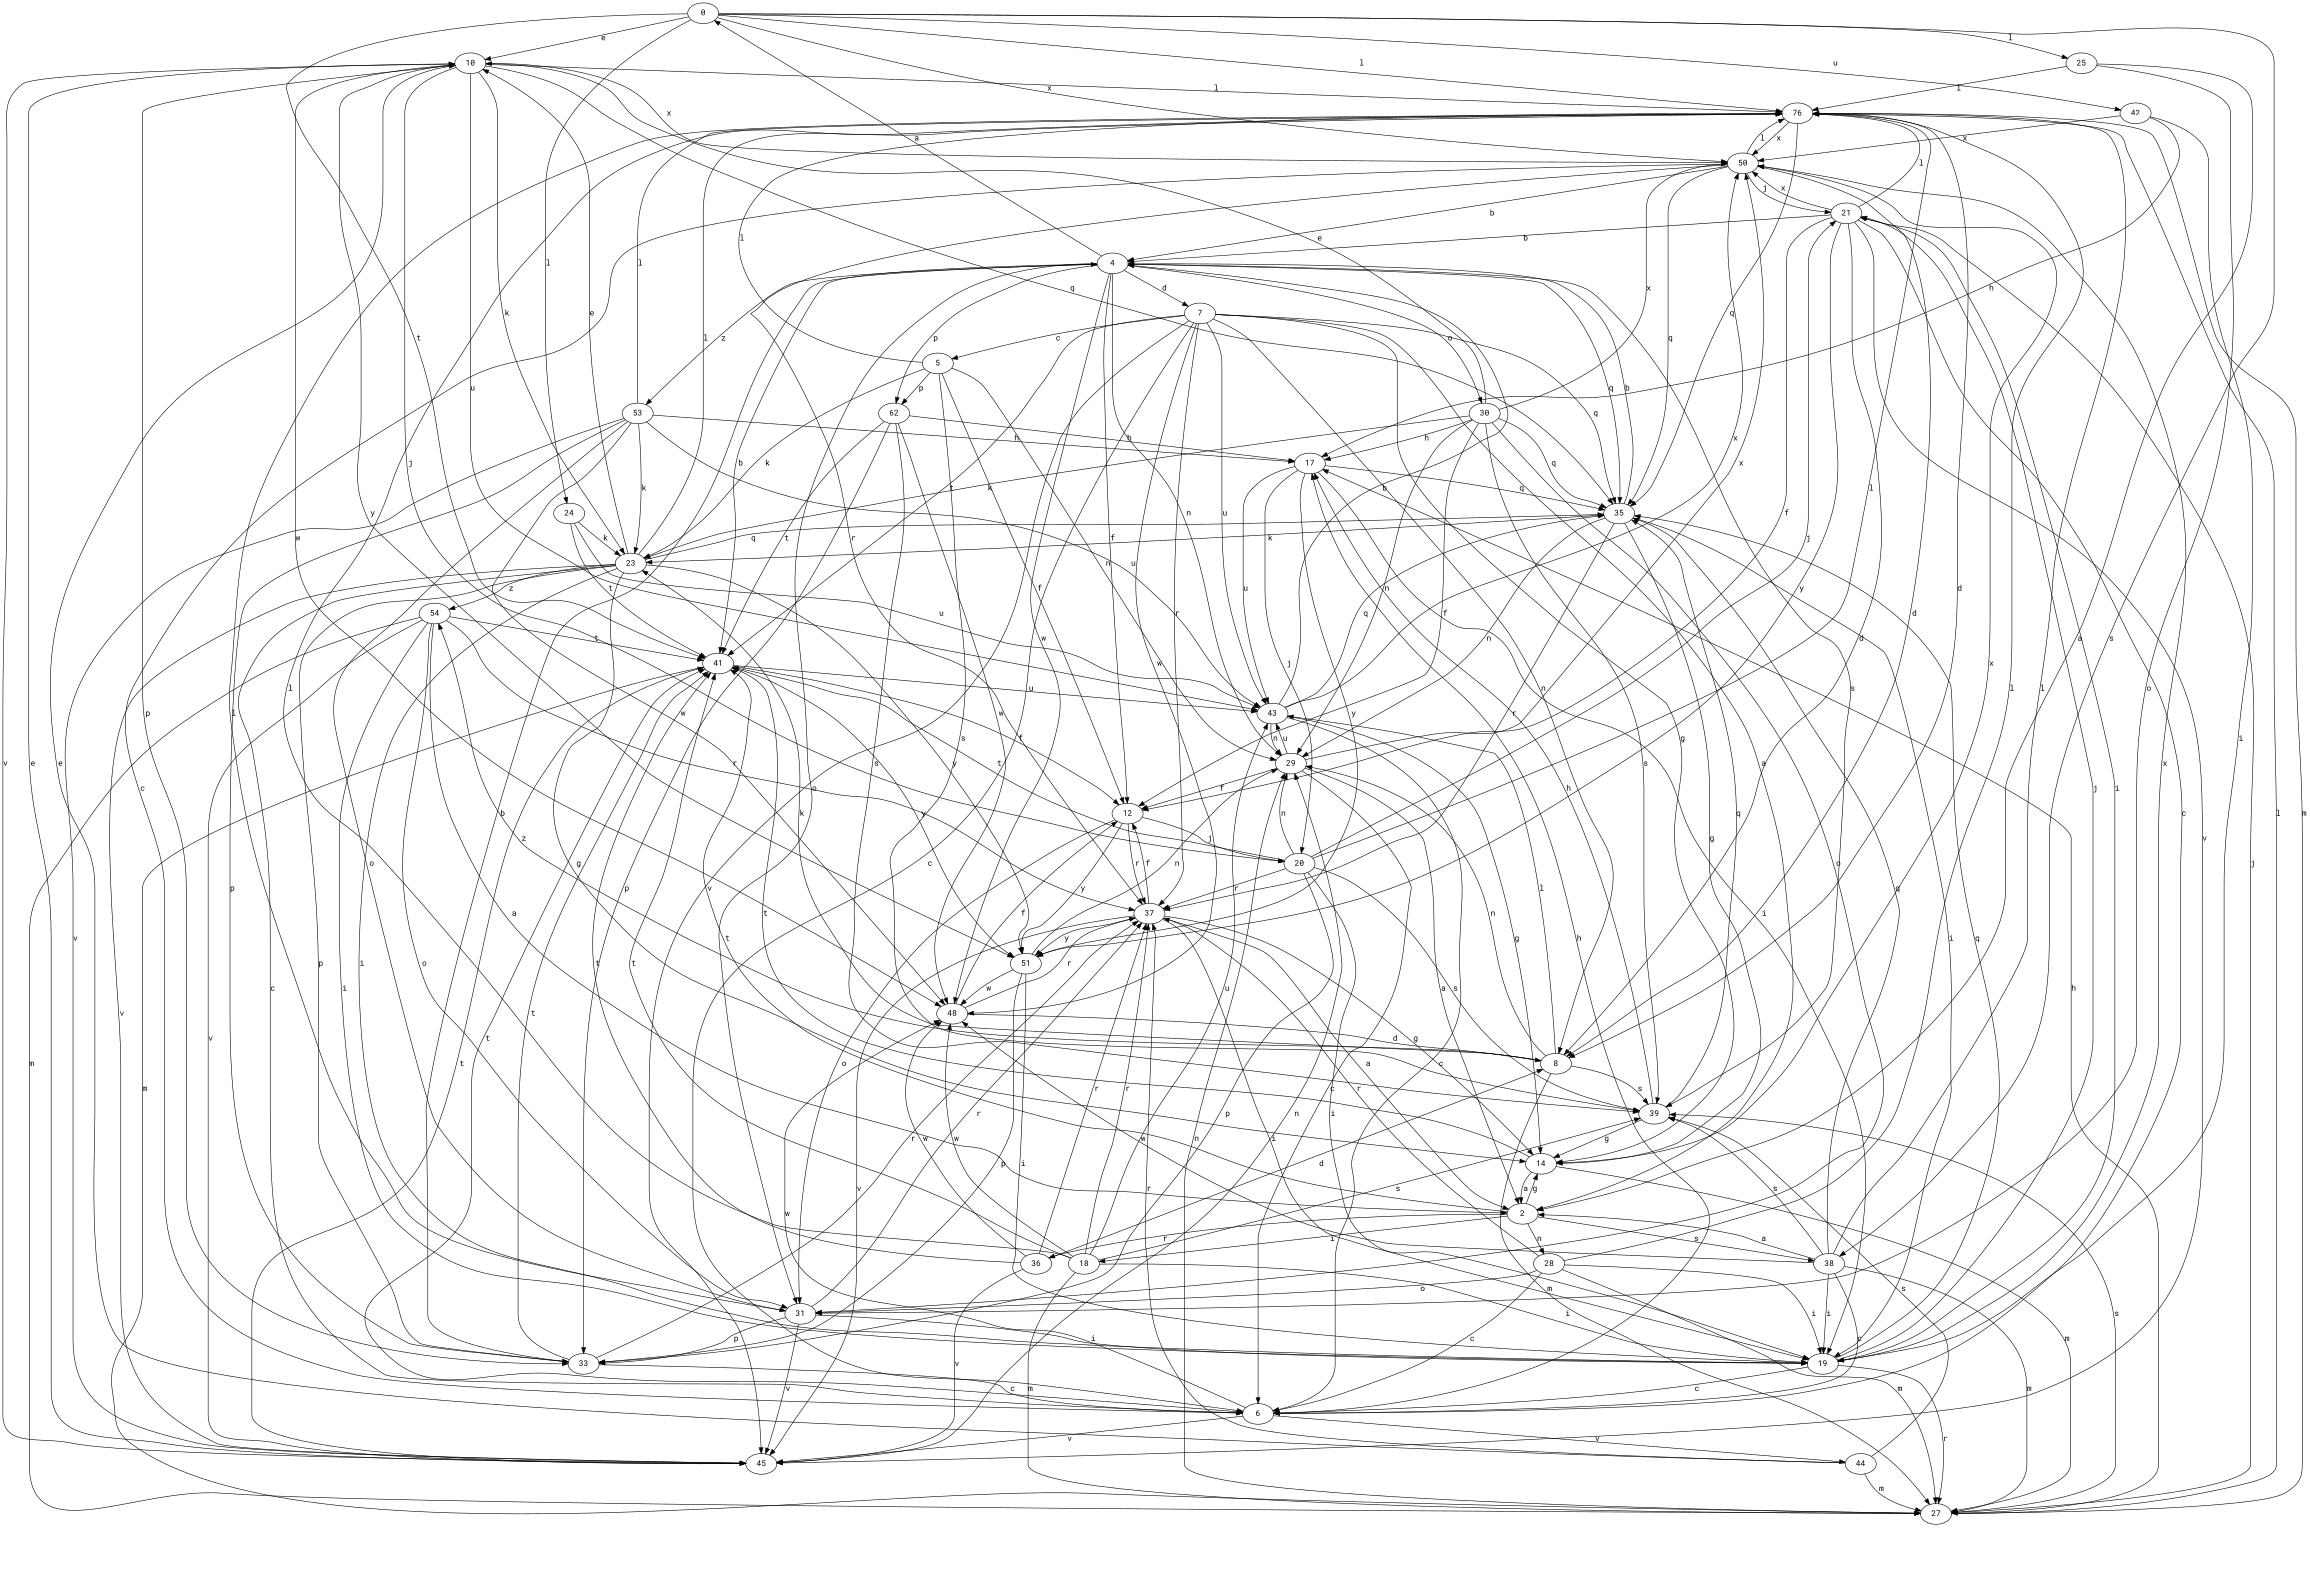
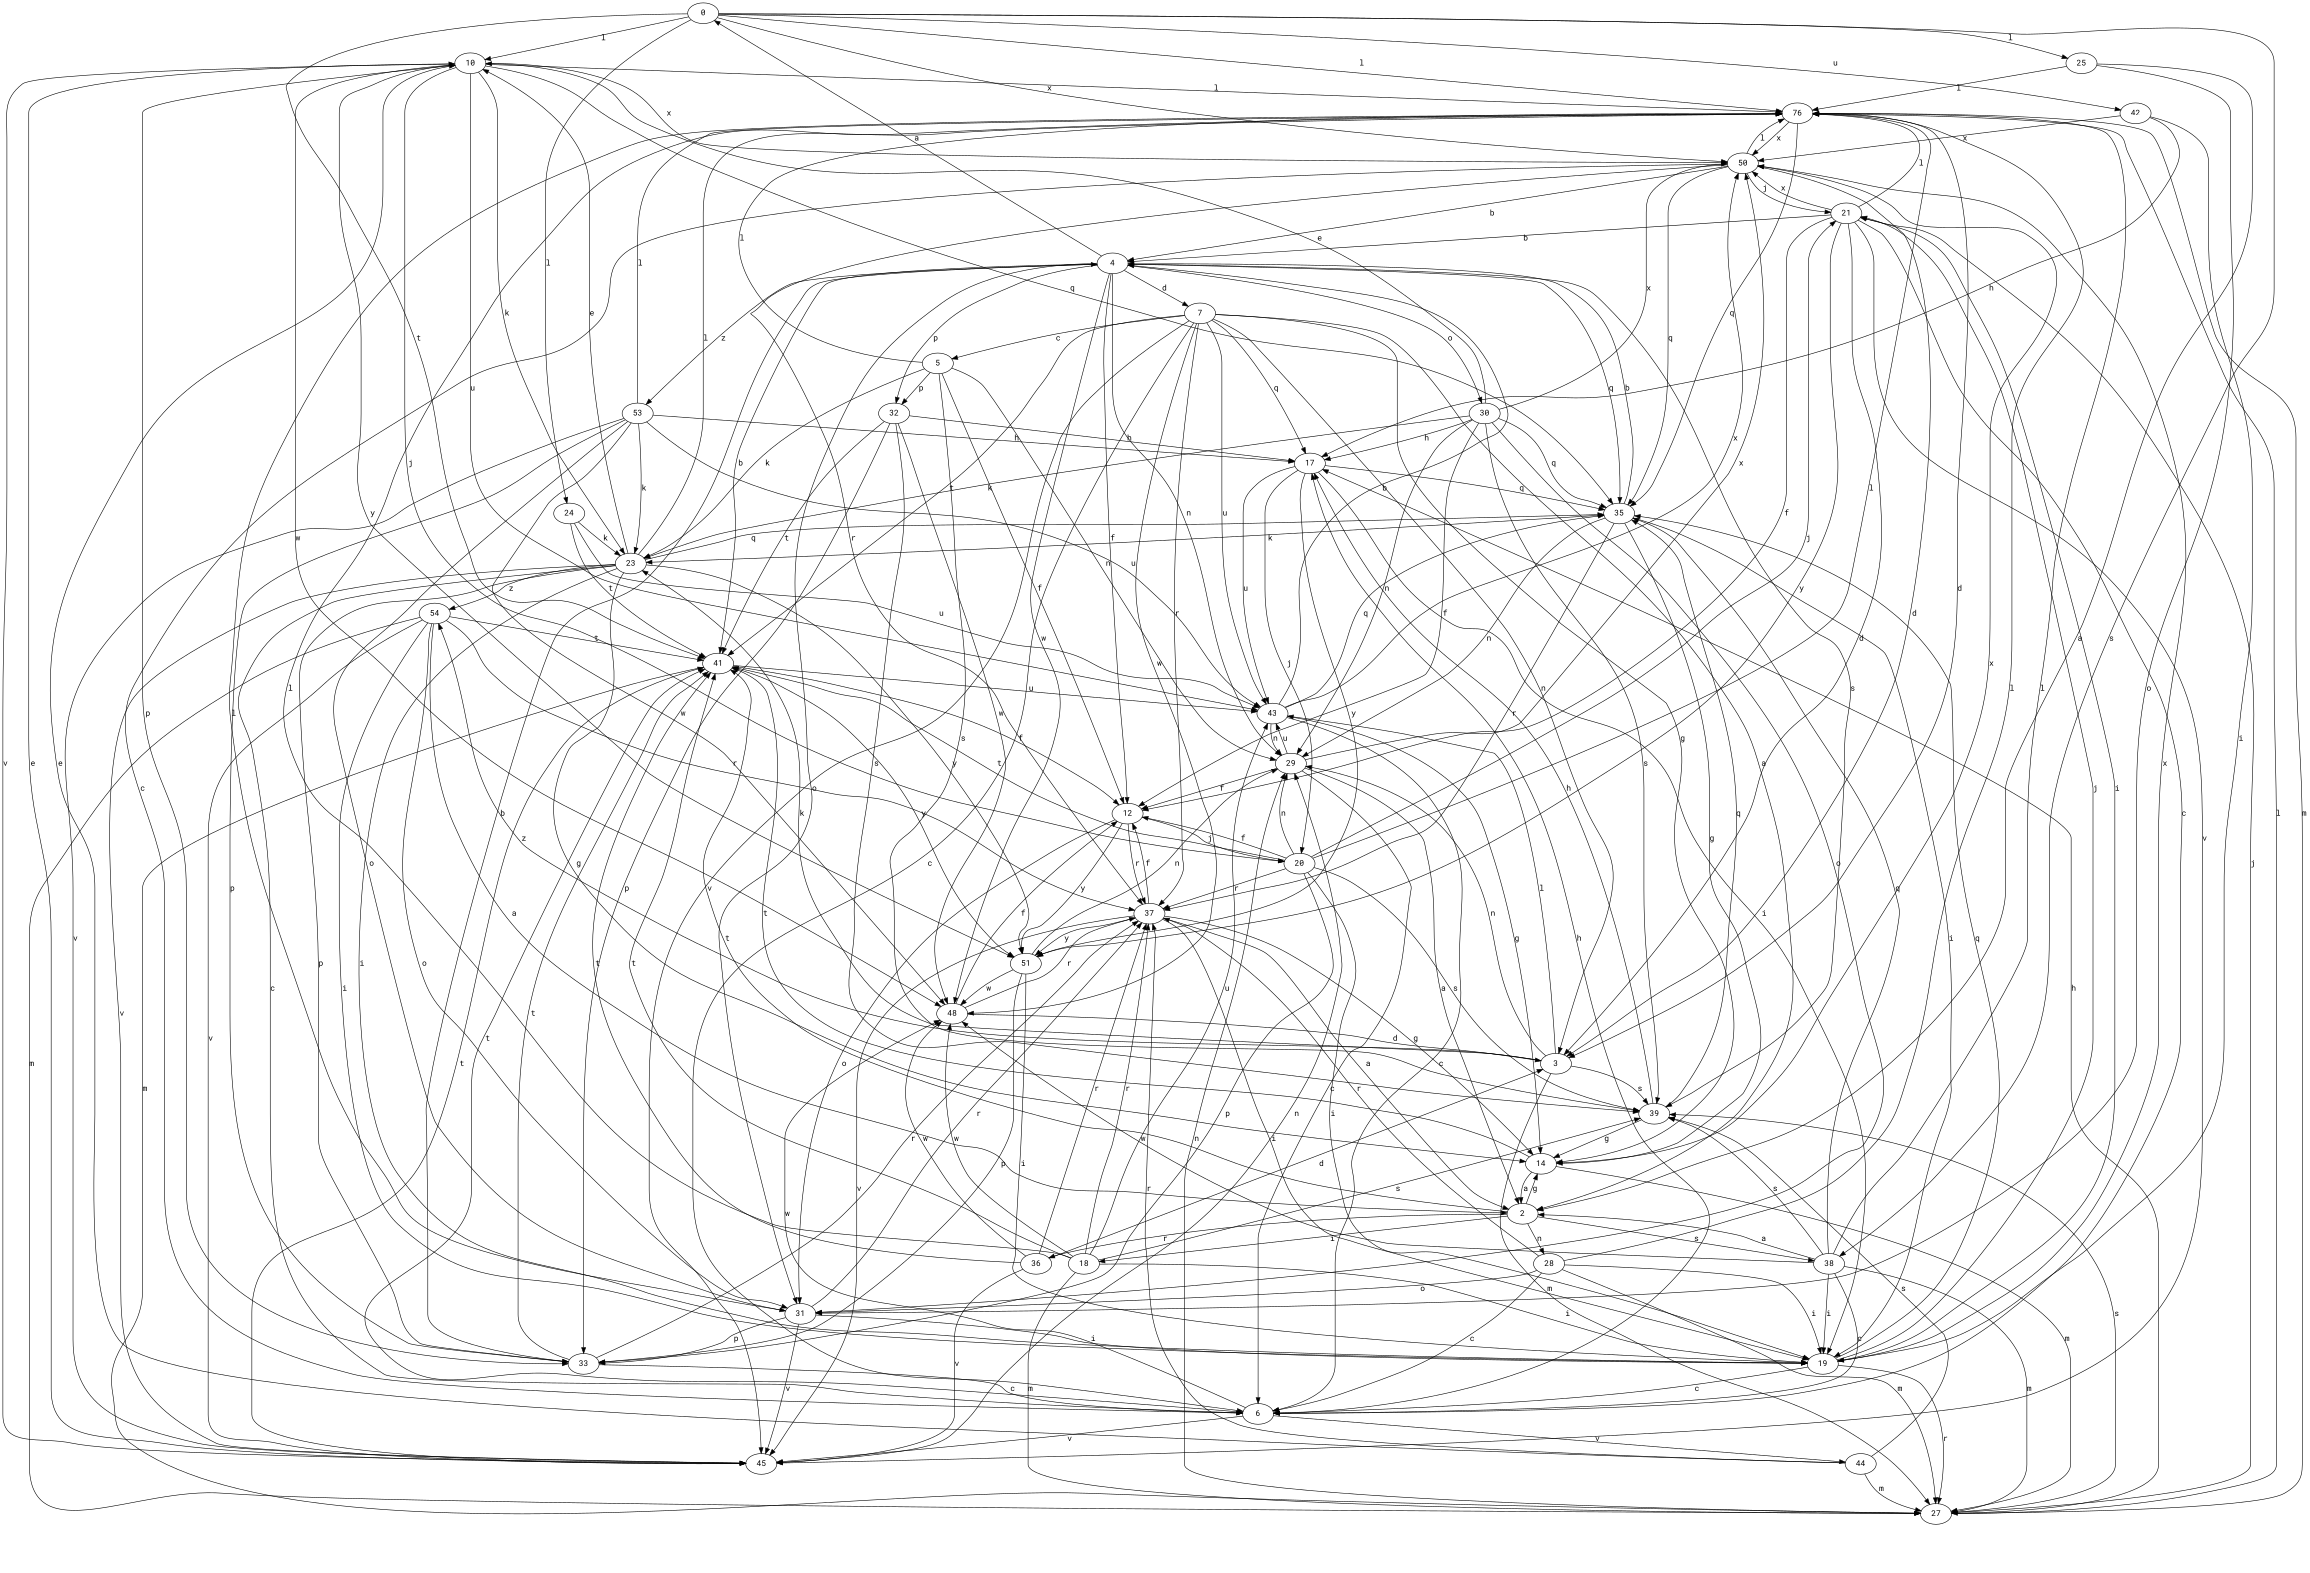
(603, 38) -> (603, 38)
(1481, 345) -> (1265, 379)
(894, 413) -> (894, 413)
none -> (1218, 835)
(1556, 1064) -> (1556, 1064)
